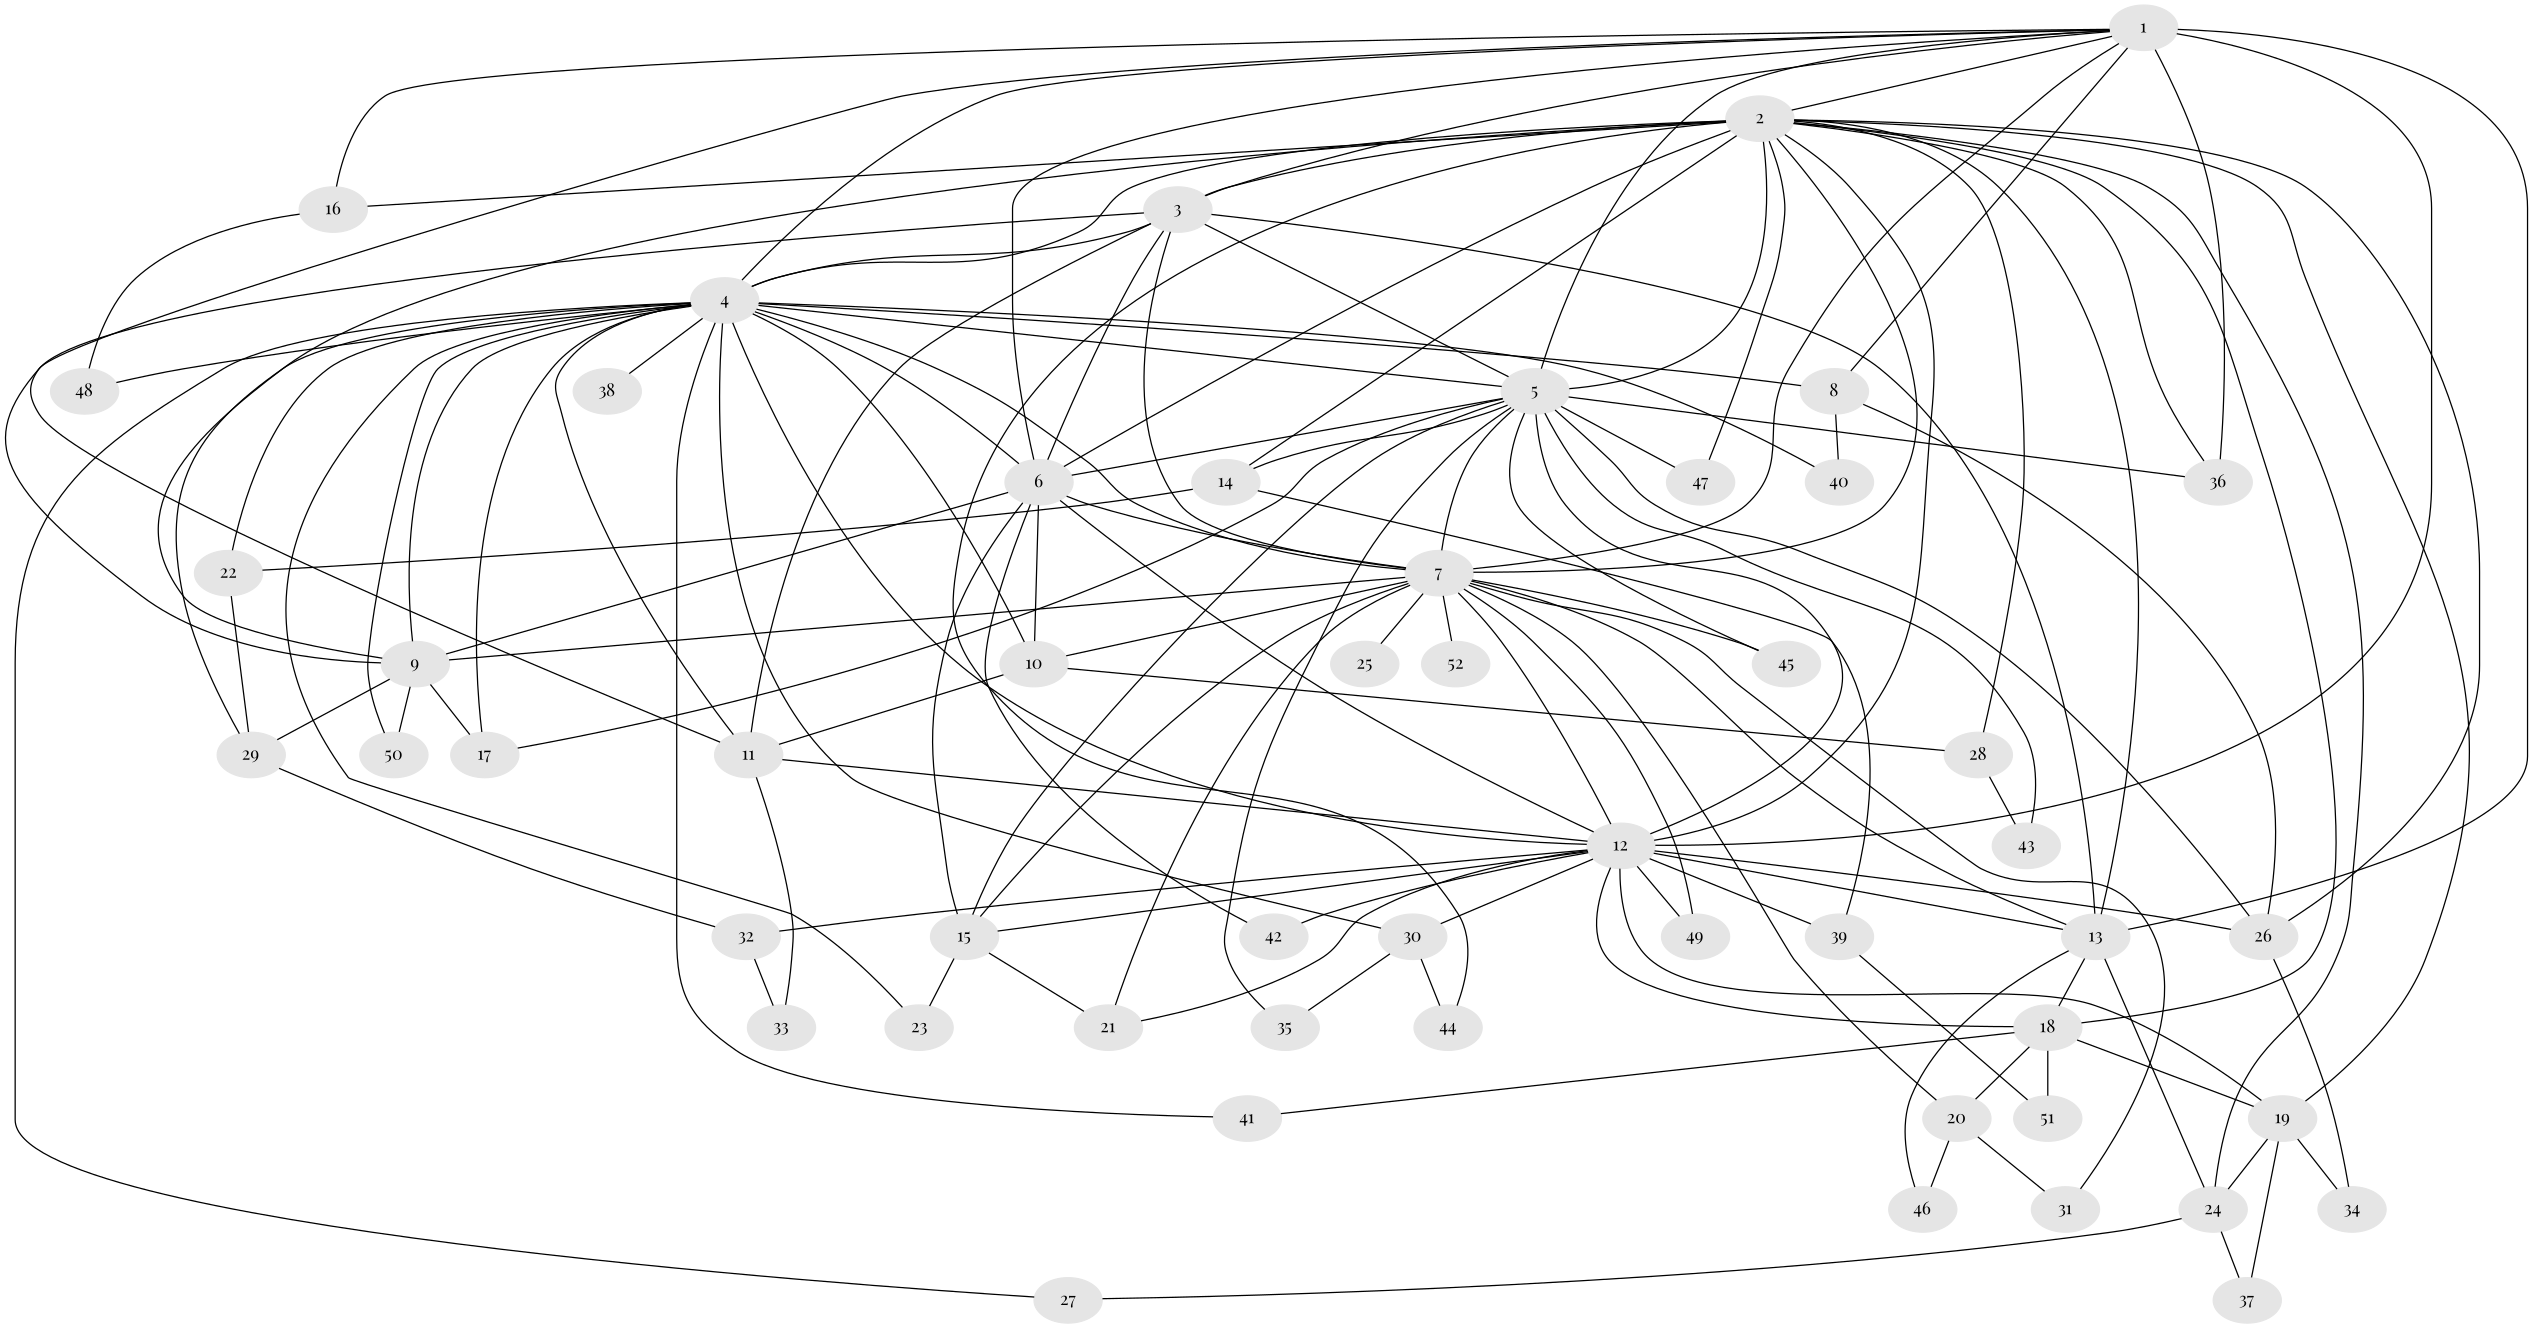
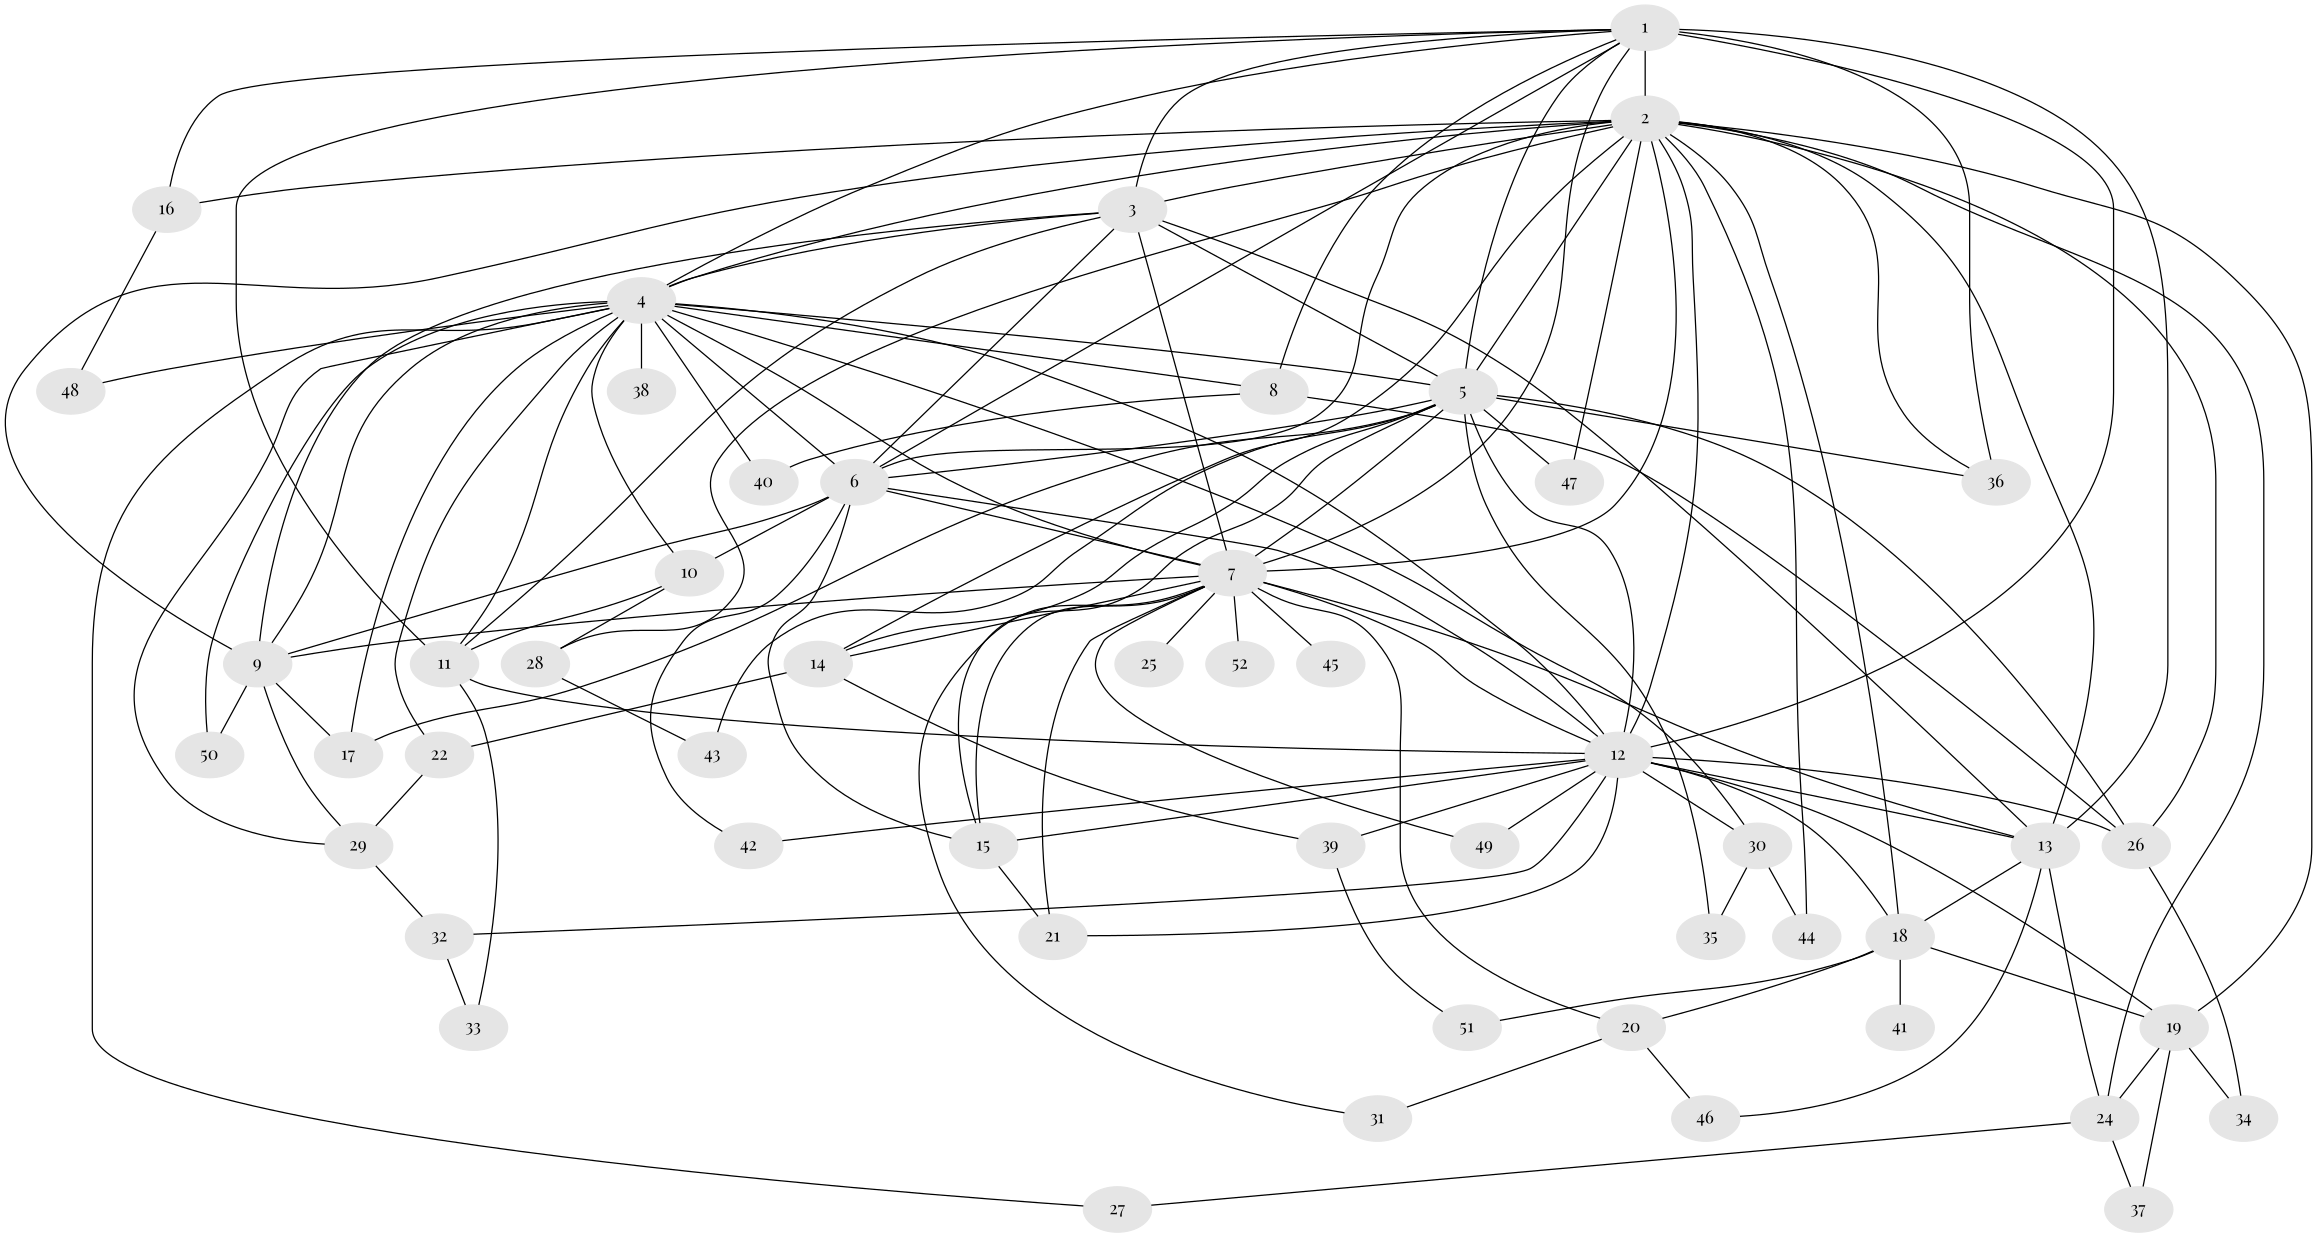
(1566, 549) -> none
(1237, 619) -> (964, 632)
(677, 937) -> none
(919, 1028) -> none
